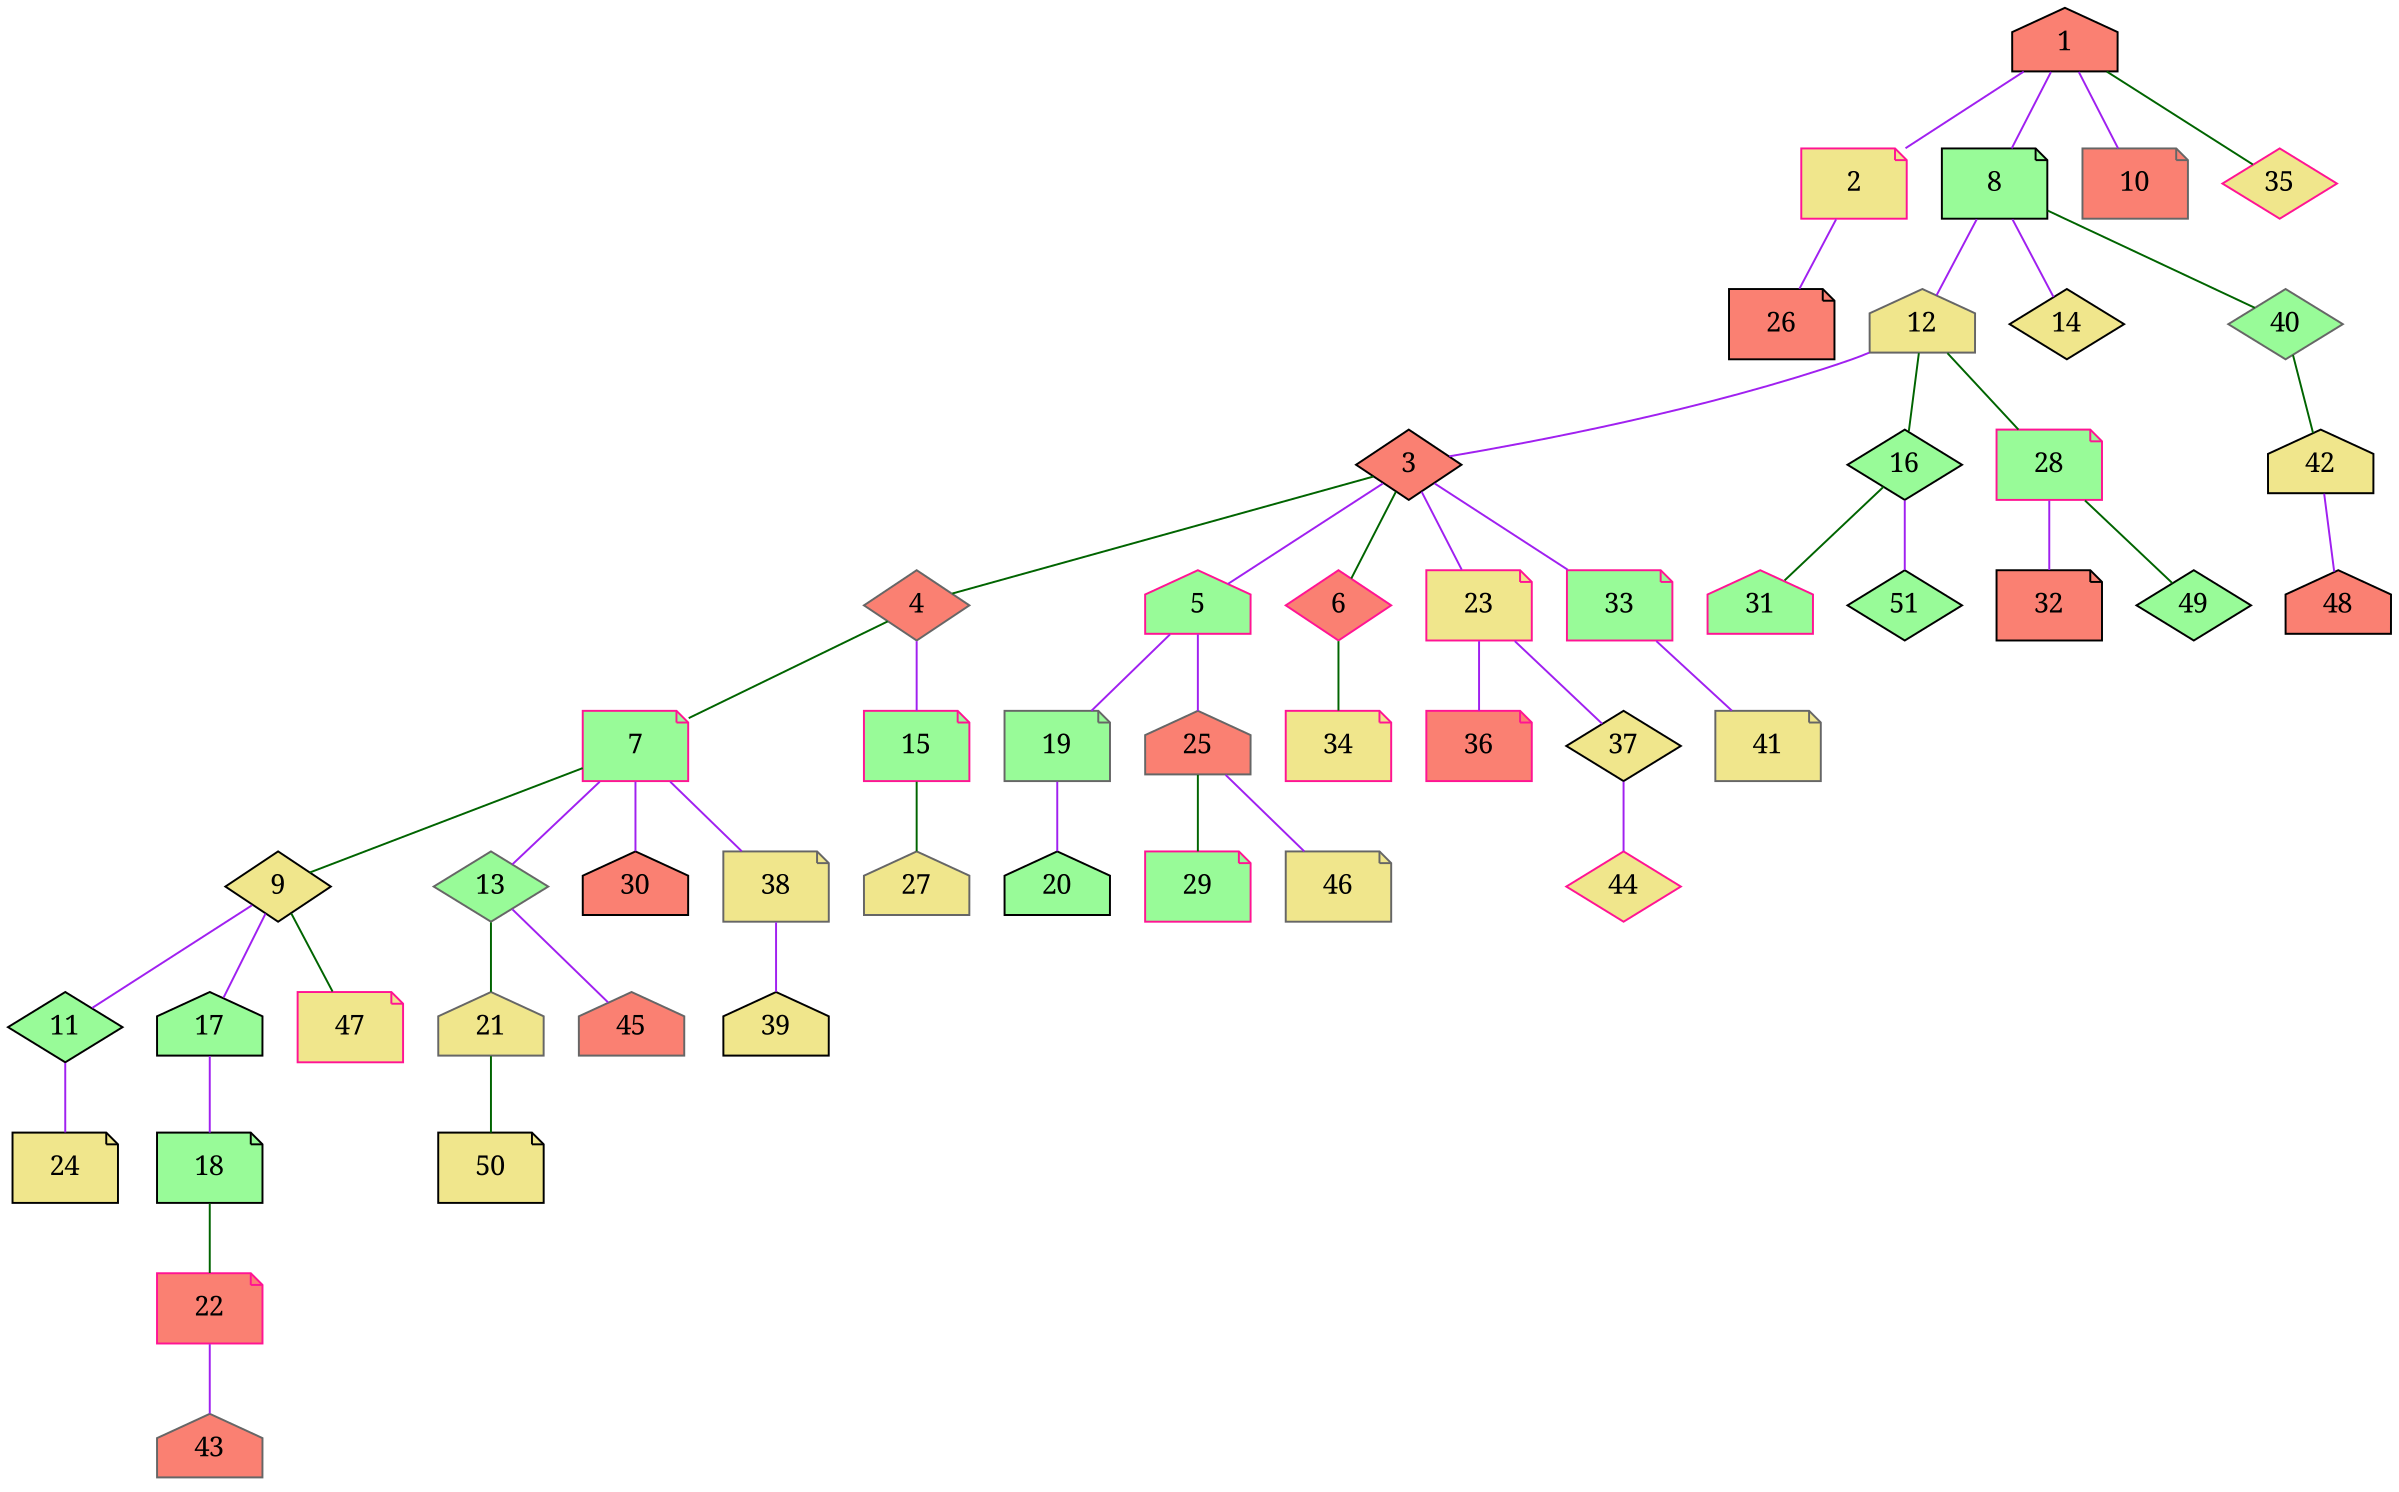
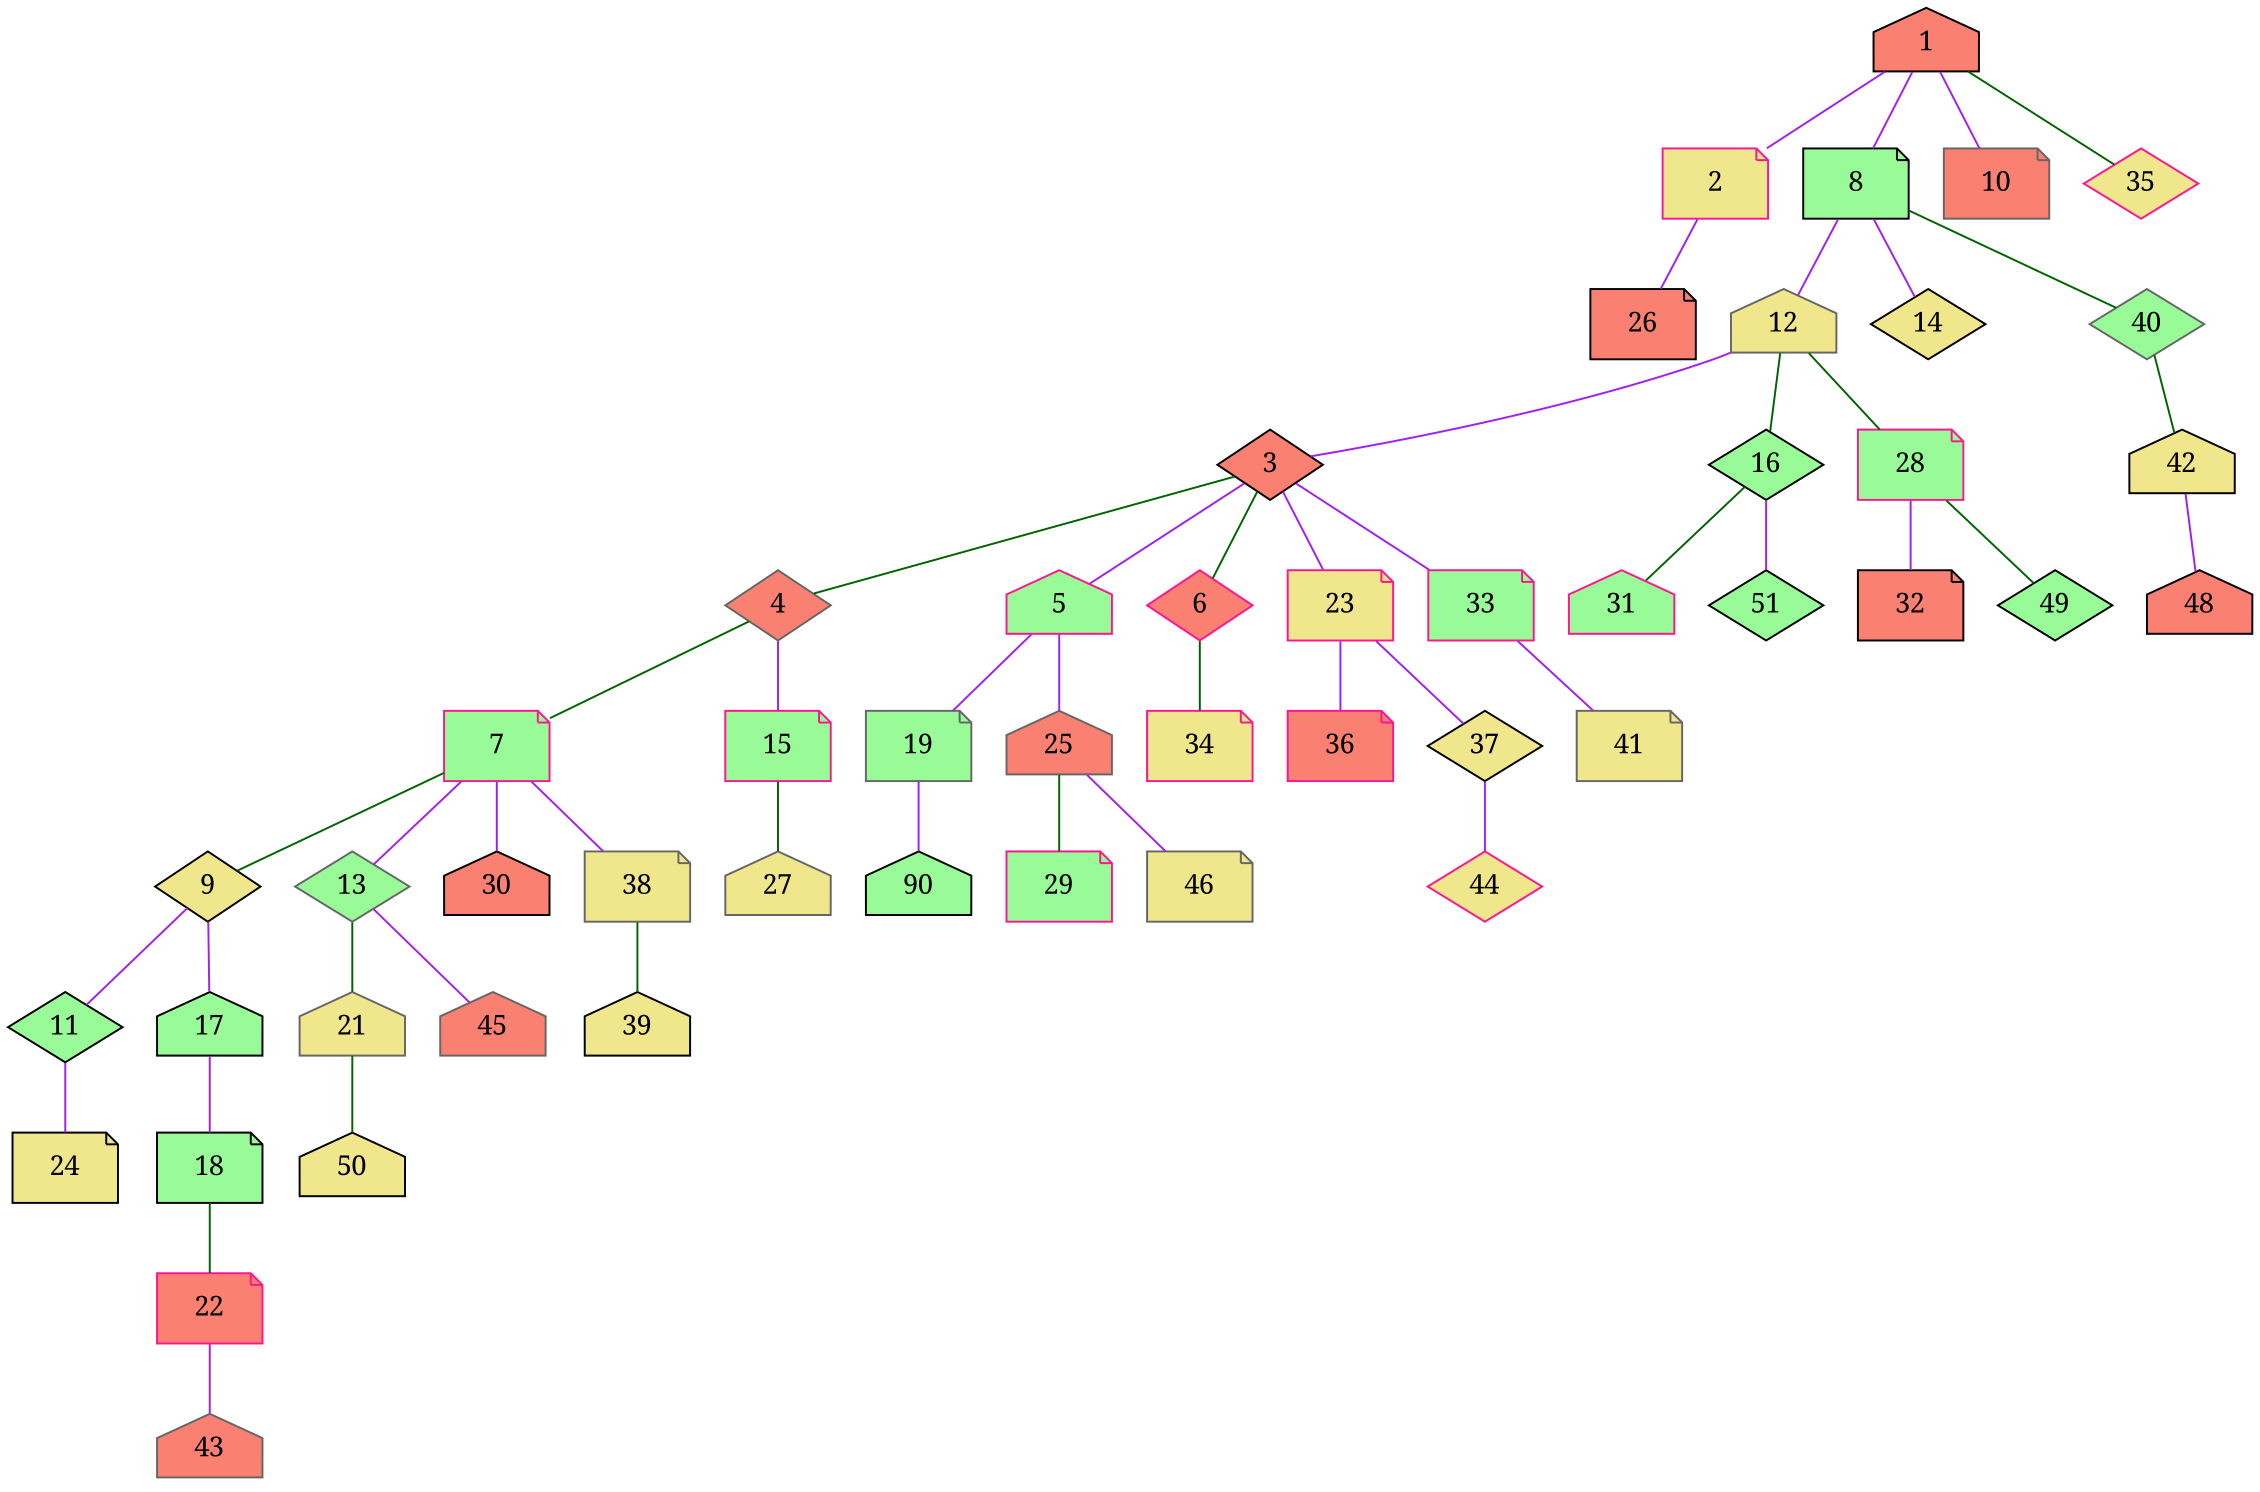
(1057, 887) -> (919, 887)
(776, 957) -> (637, 957)
(350, 1027) -> none
(491, 1168) -> (352, 1168)
